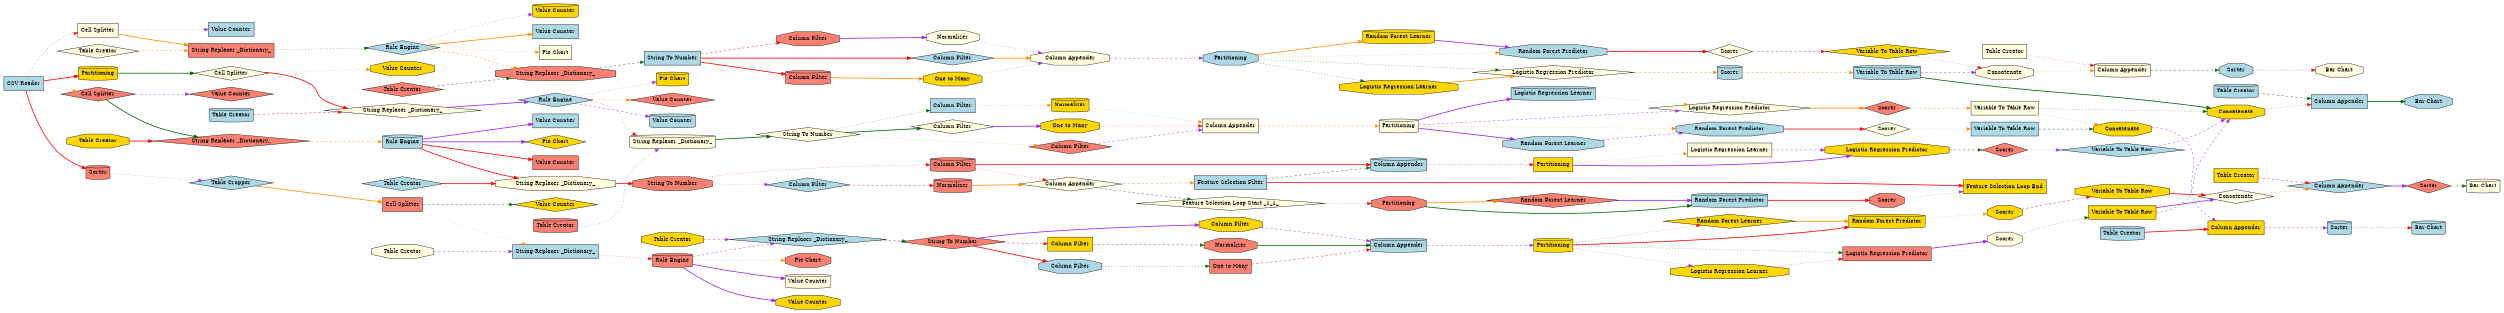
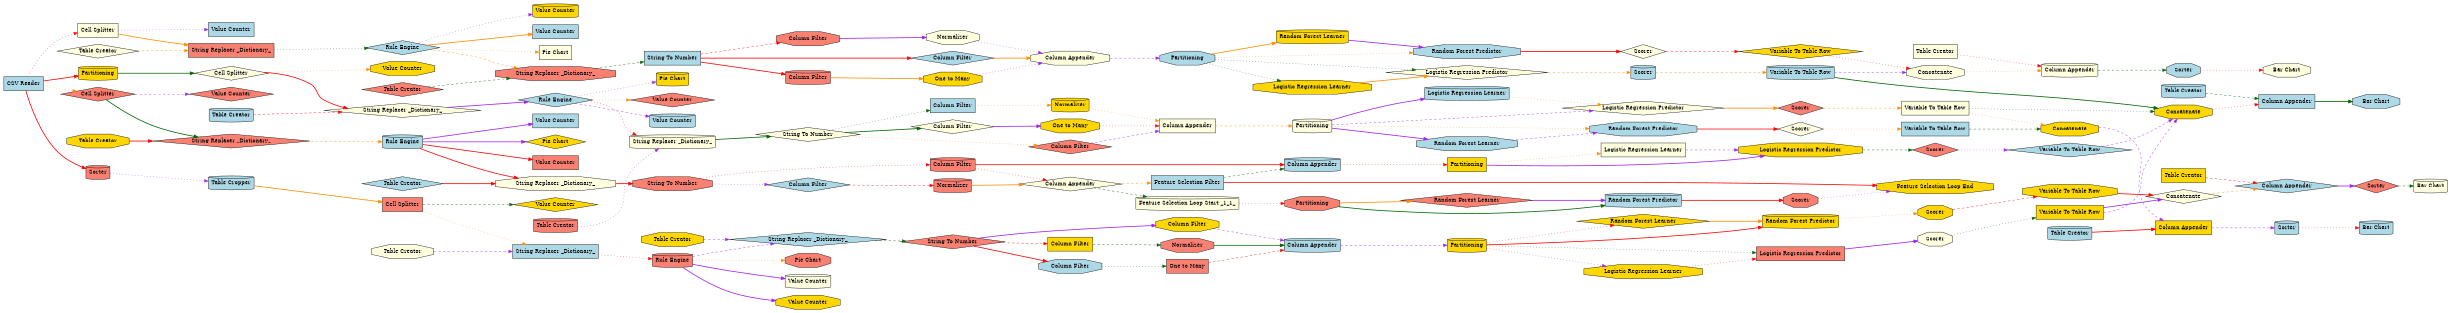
(231, 183) -> (231, 183)
(2005, 187) -> (1935, 187)
(1231, 203) -> (1187, 203)
